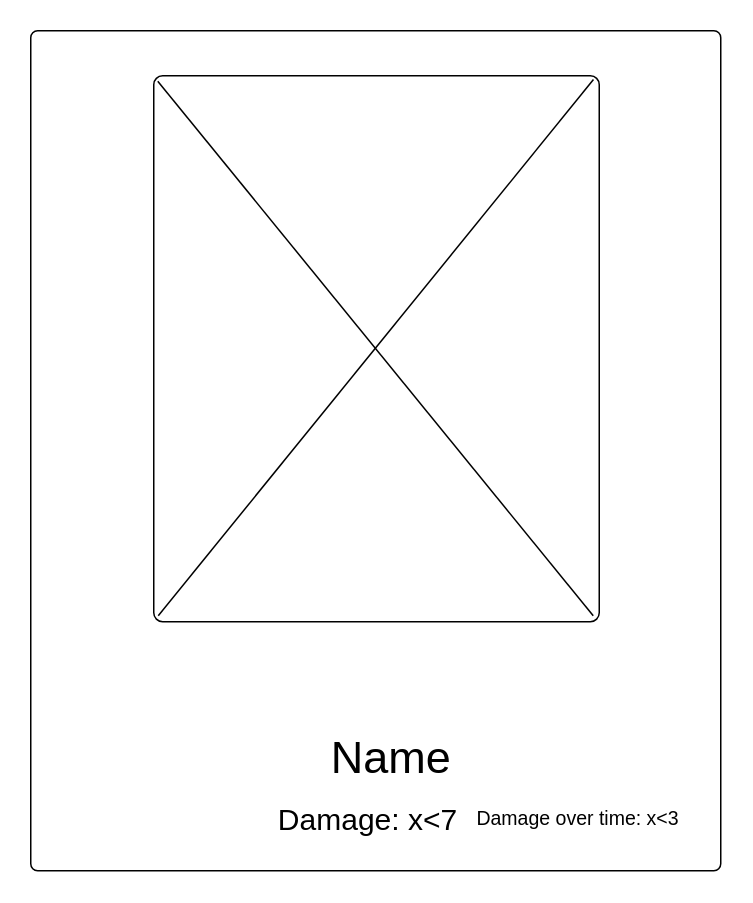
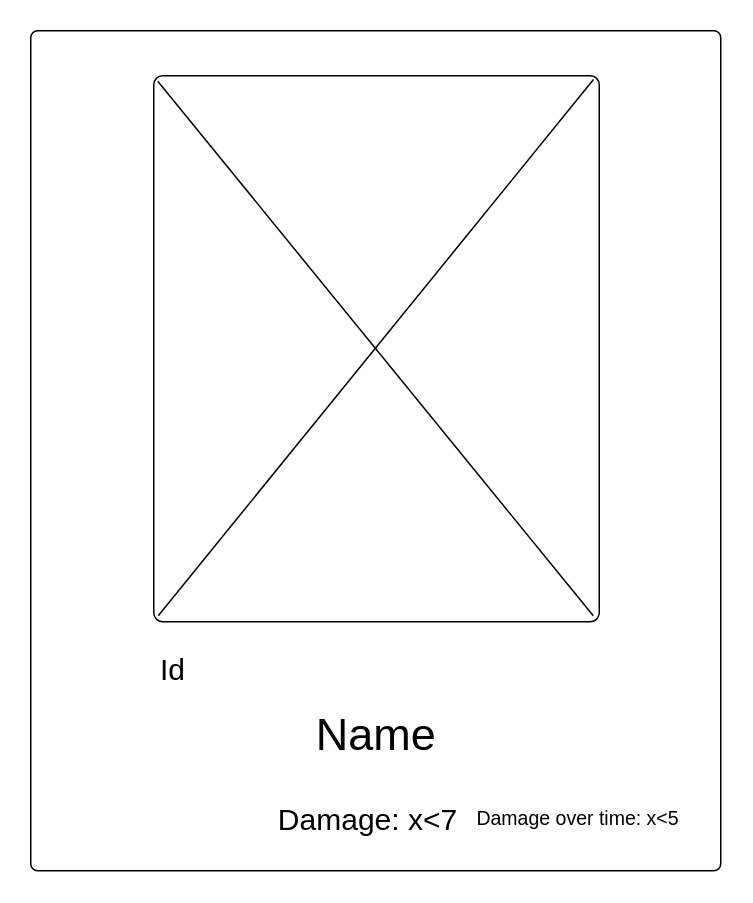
none -> (173, 668)
(391, 757) -> (376, 734)
(578, 818) -> (578, 818)
